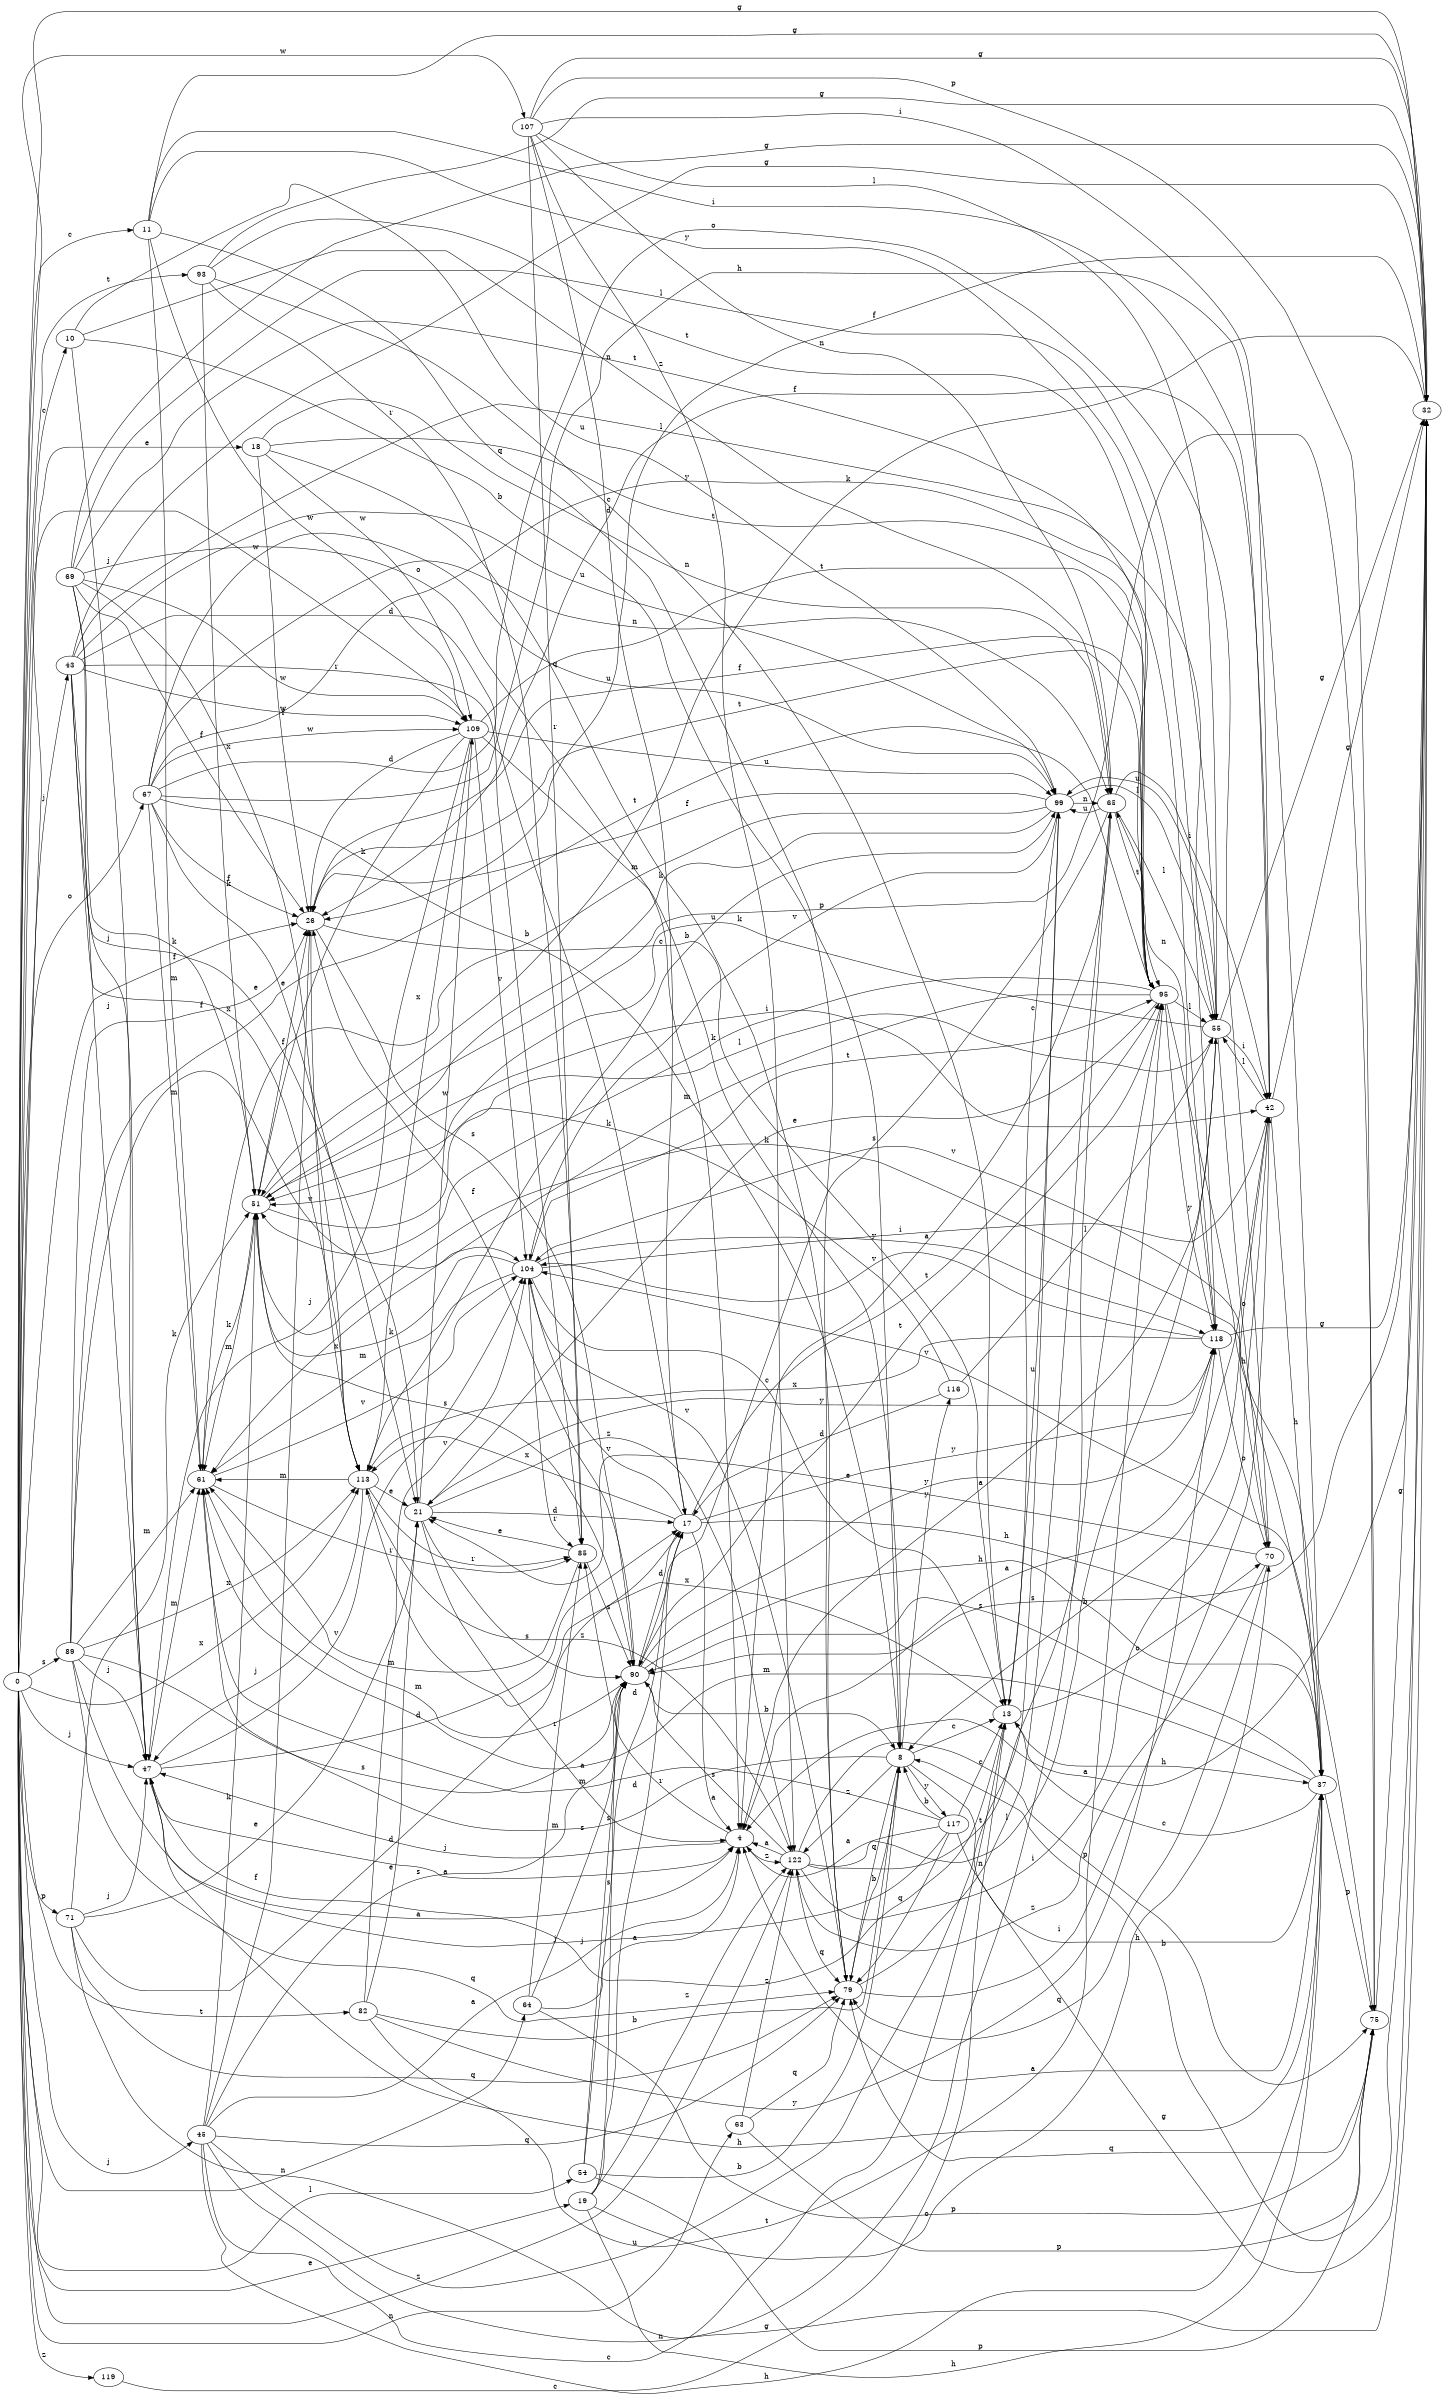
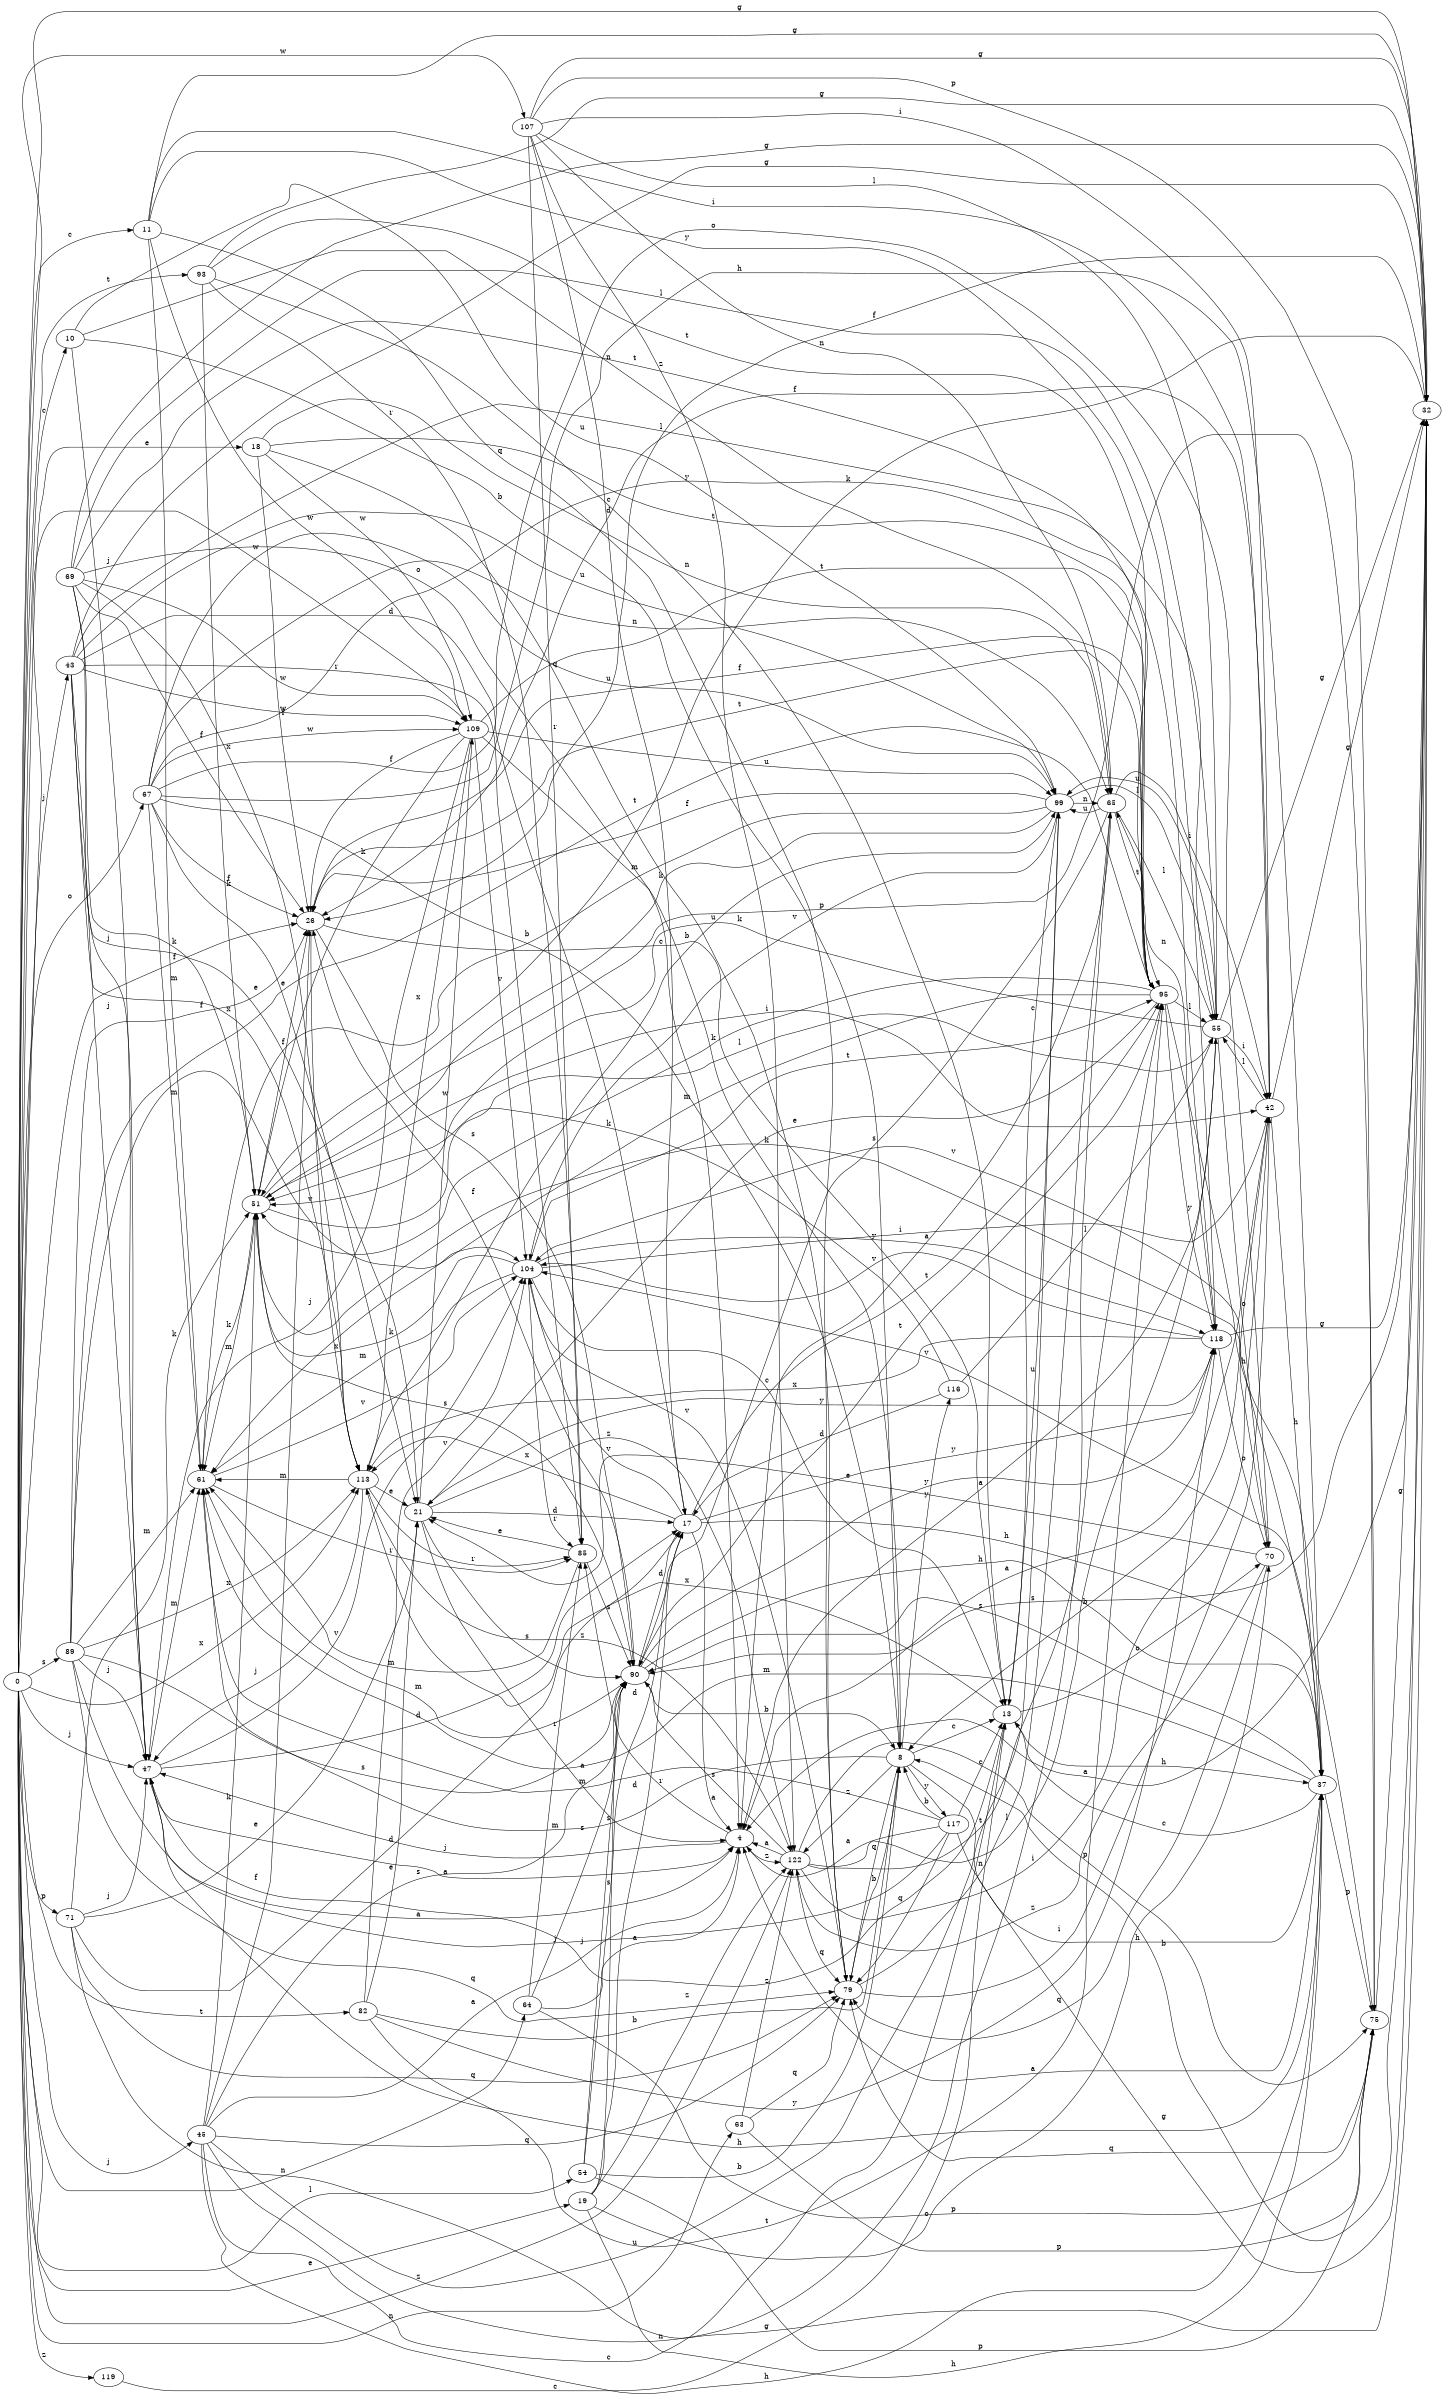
(391, 759) -> (391, 759)
